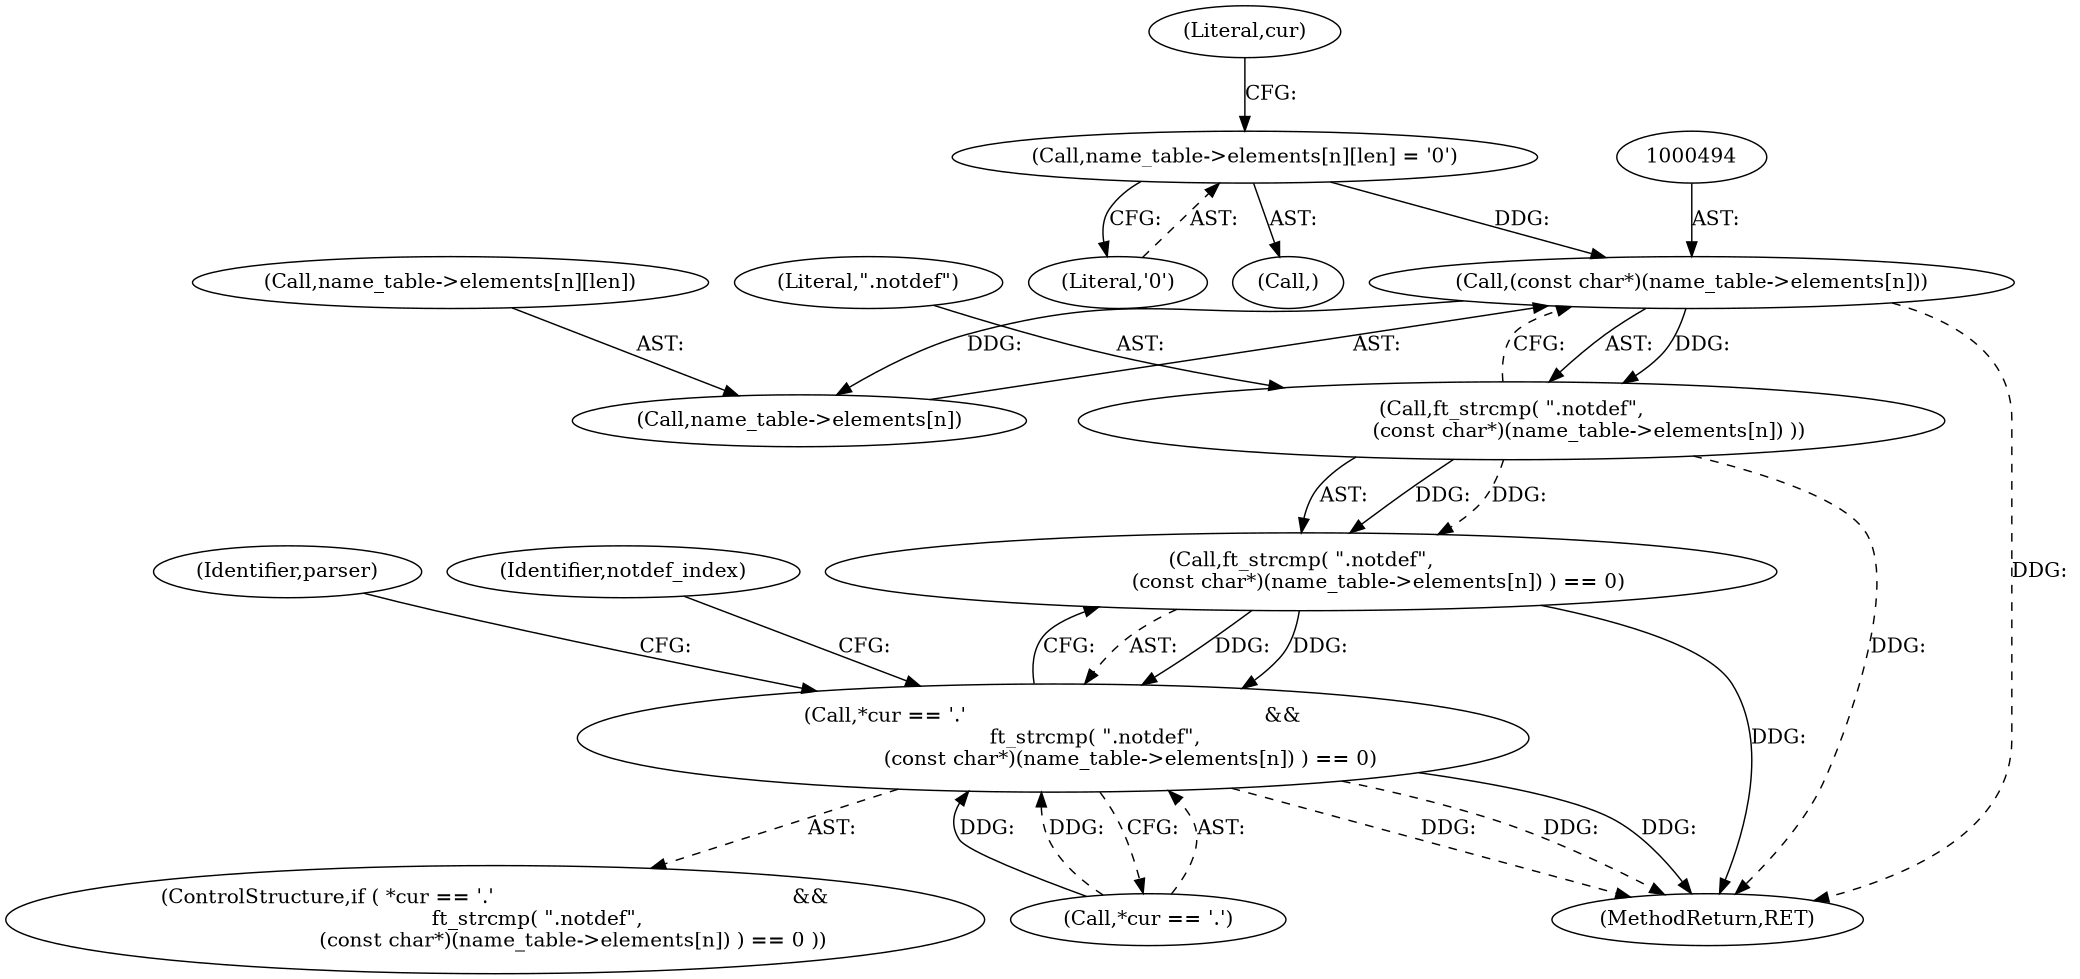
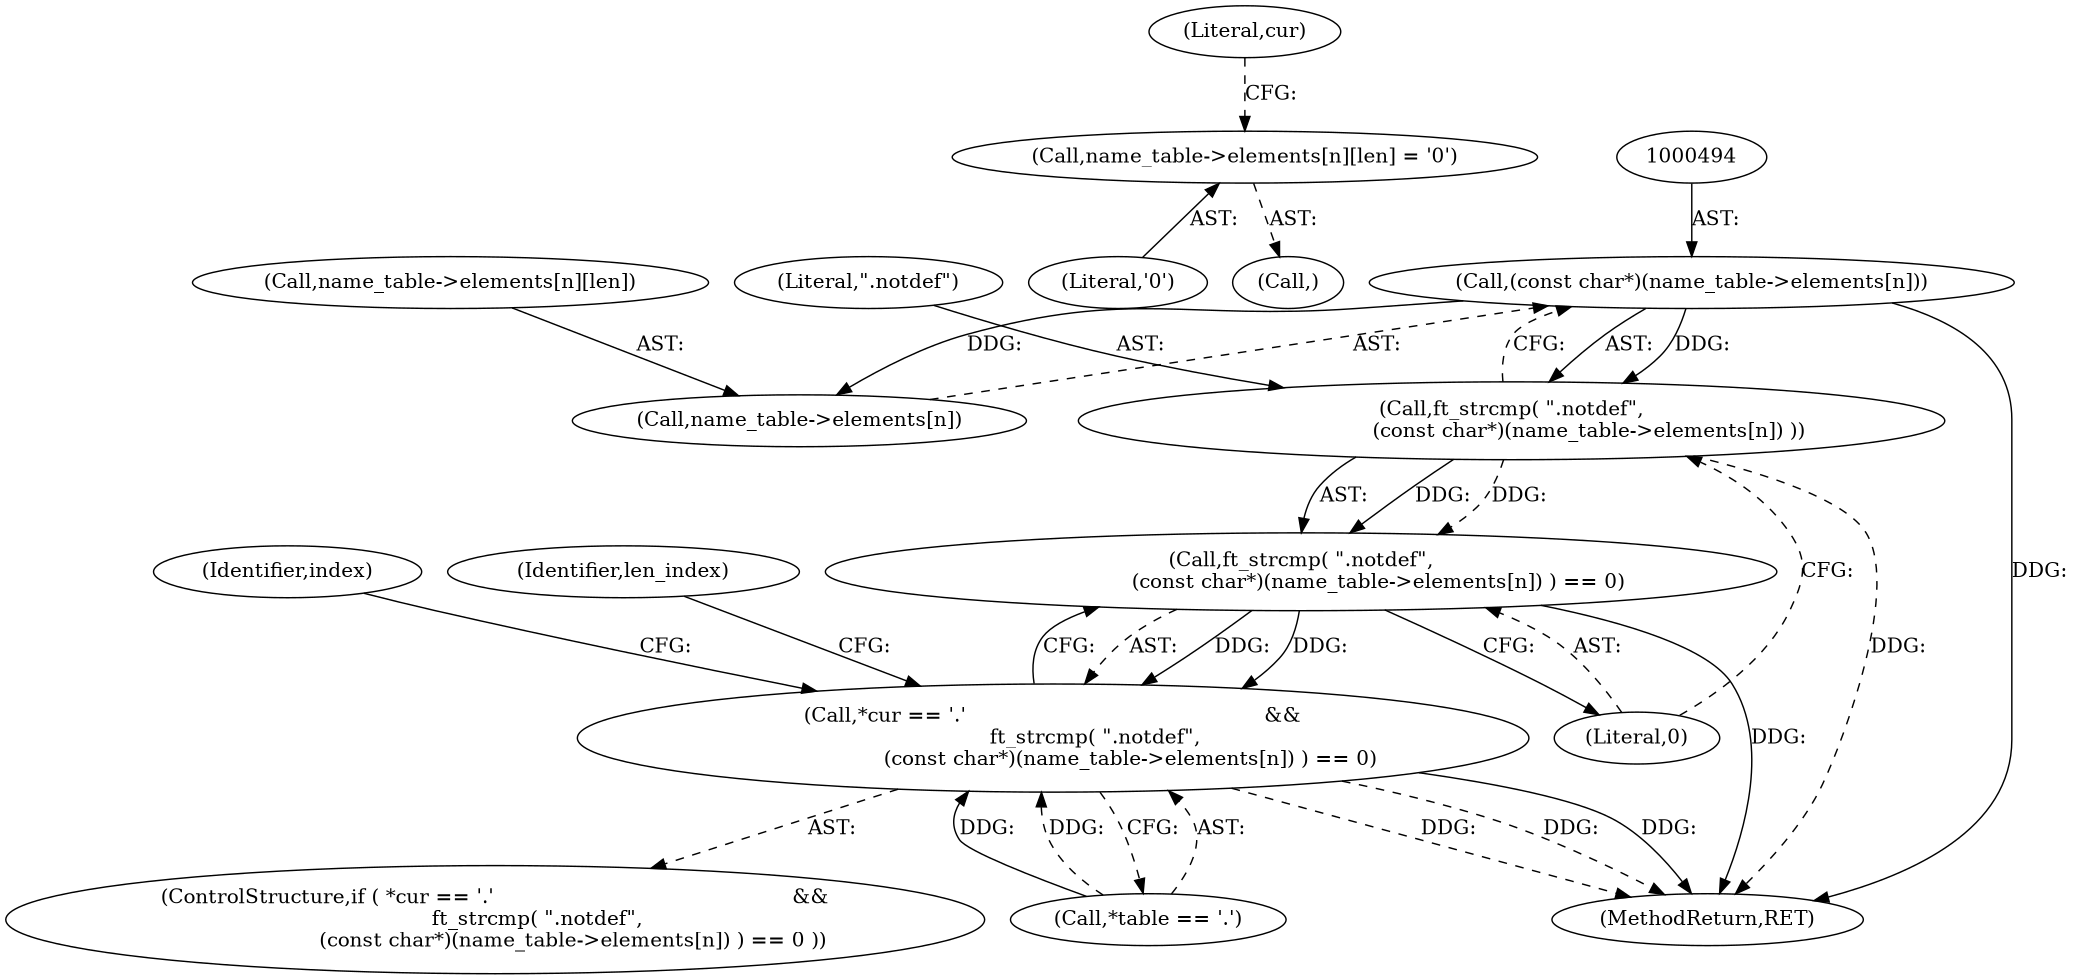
(1245, 87) -> (1245, 87)
(1112, 206) -> none
(1264, 213) -> (1264, 213)
(1461, 218) -> none
(1176, 225) -> (1176, 225)
(1232, 354) -> (1232, 354)
(288, 572) -> (288, 572)
(624, 572) -> (624, 572)
(2012, 619) -> (2012, 619)
none -> (1637, 738)
(1148, 920) -> (1148, 920)
